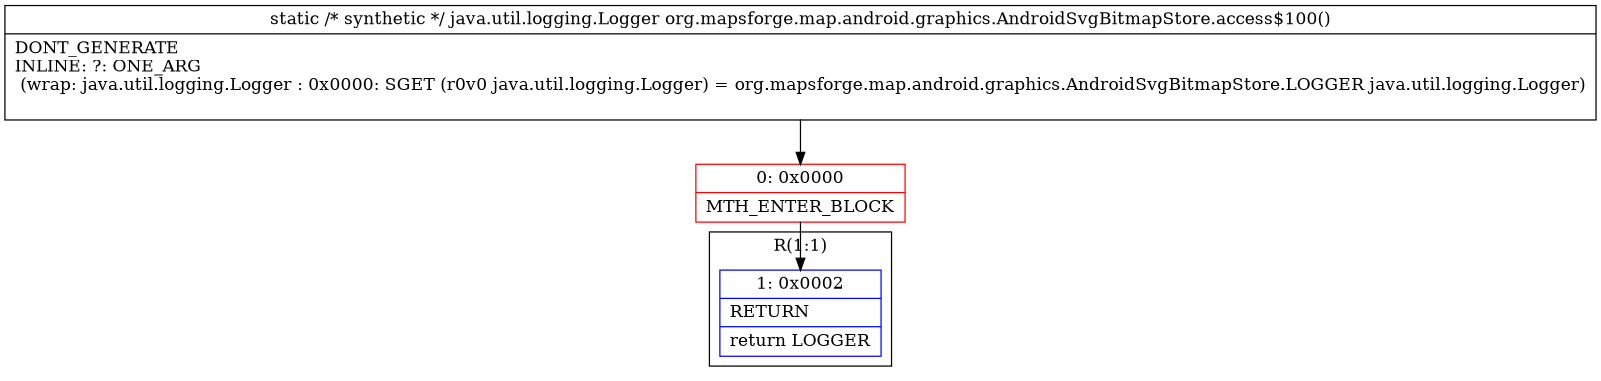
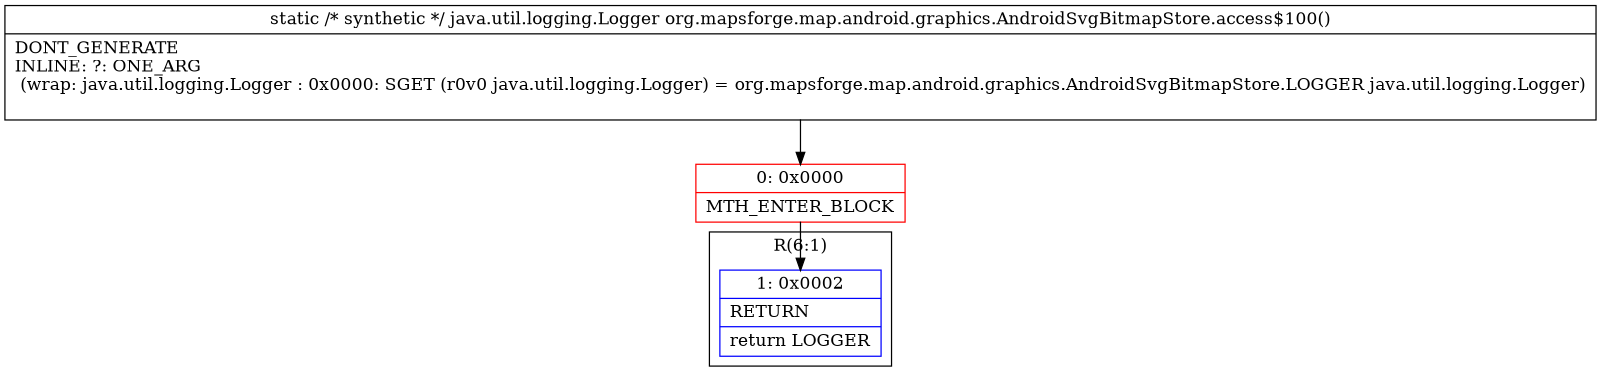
(800, 246) -> (800, 246)
